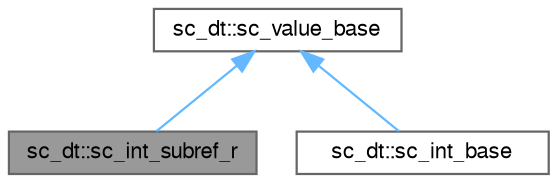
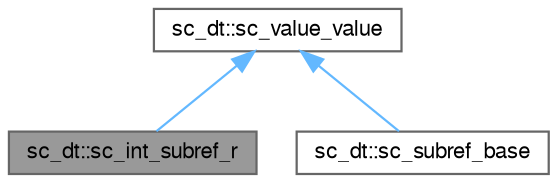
(278, 30) -> (278, 30)
(423, 153) -> (423, 153)
